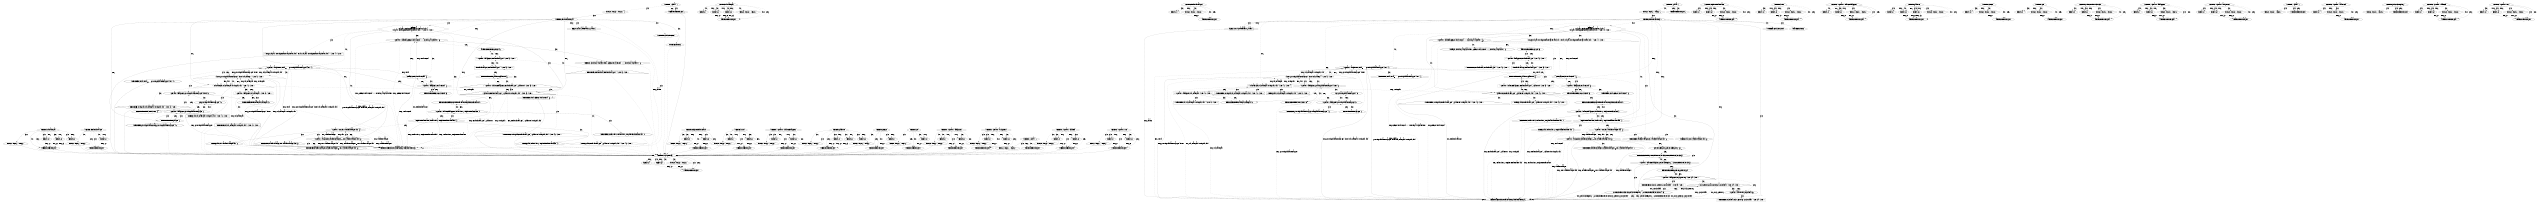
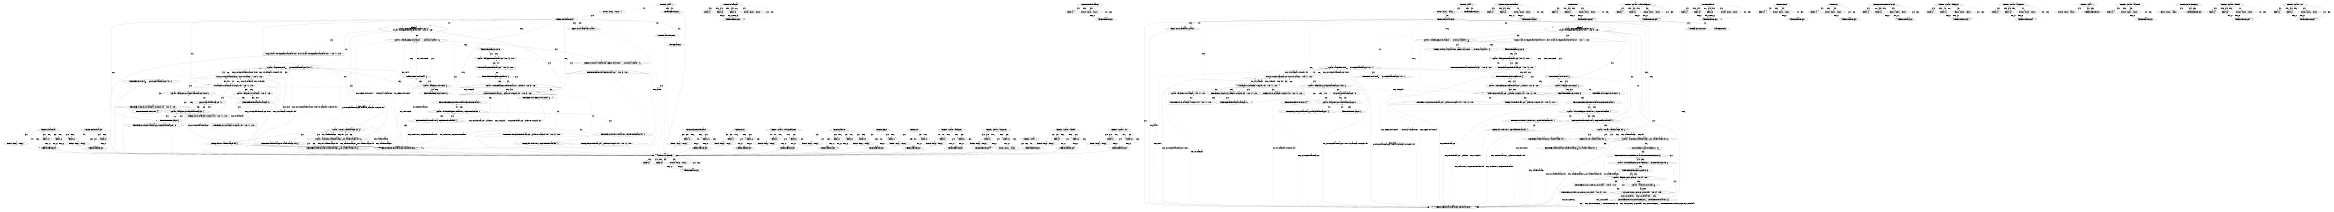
(1699, 181) -> (1621, 186)
